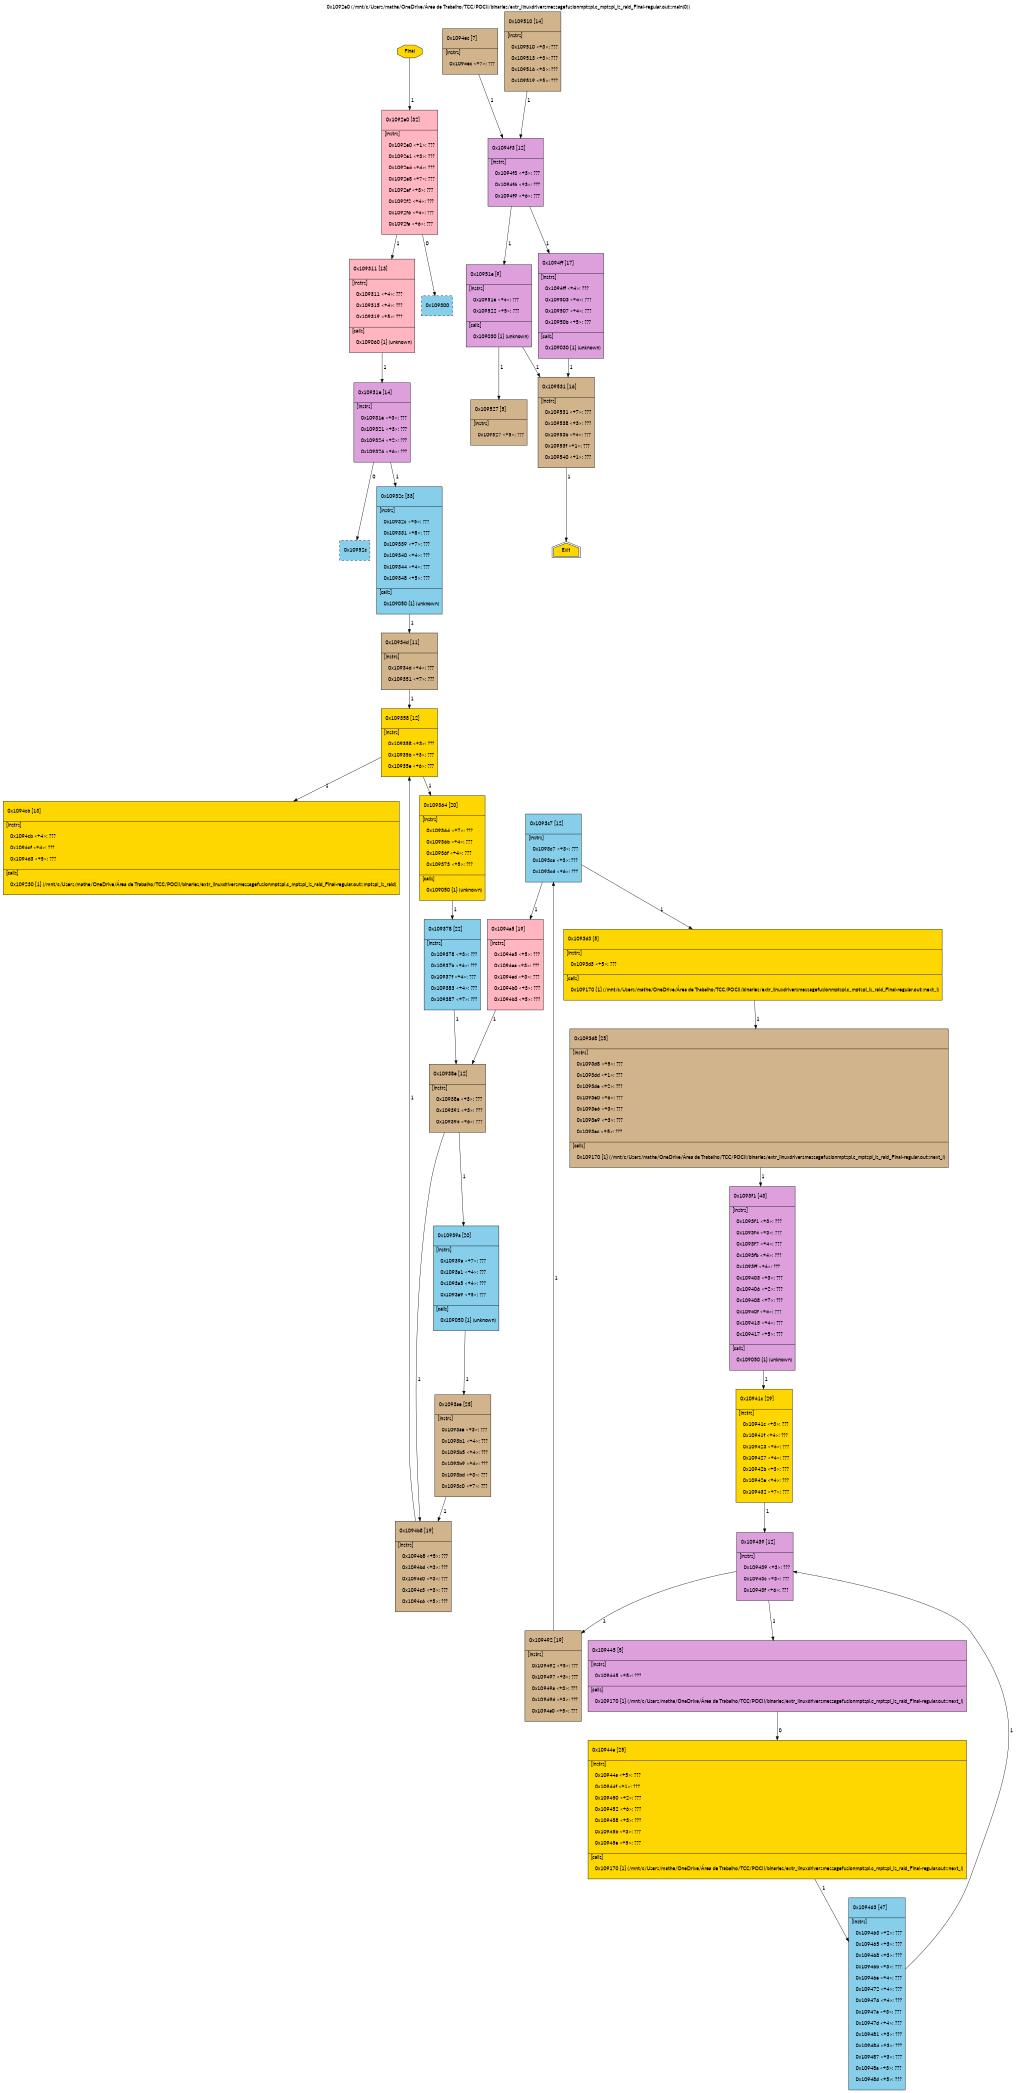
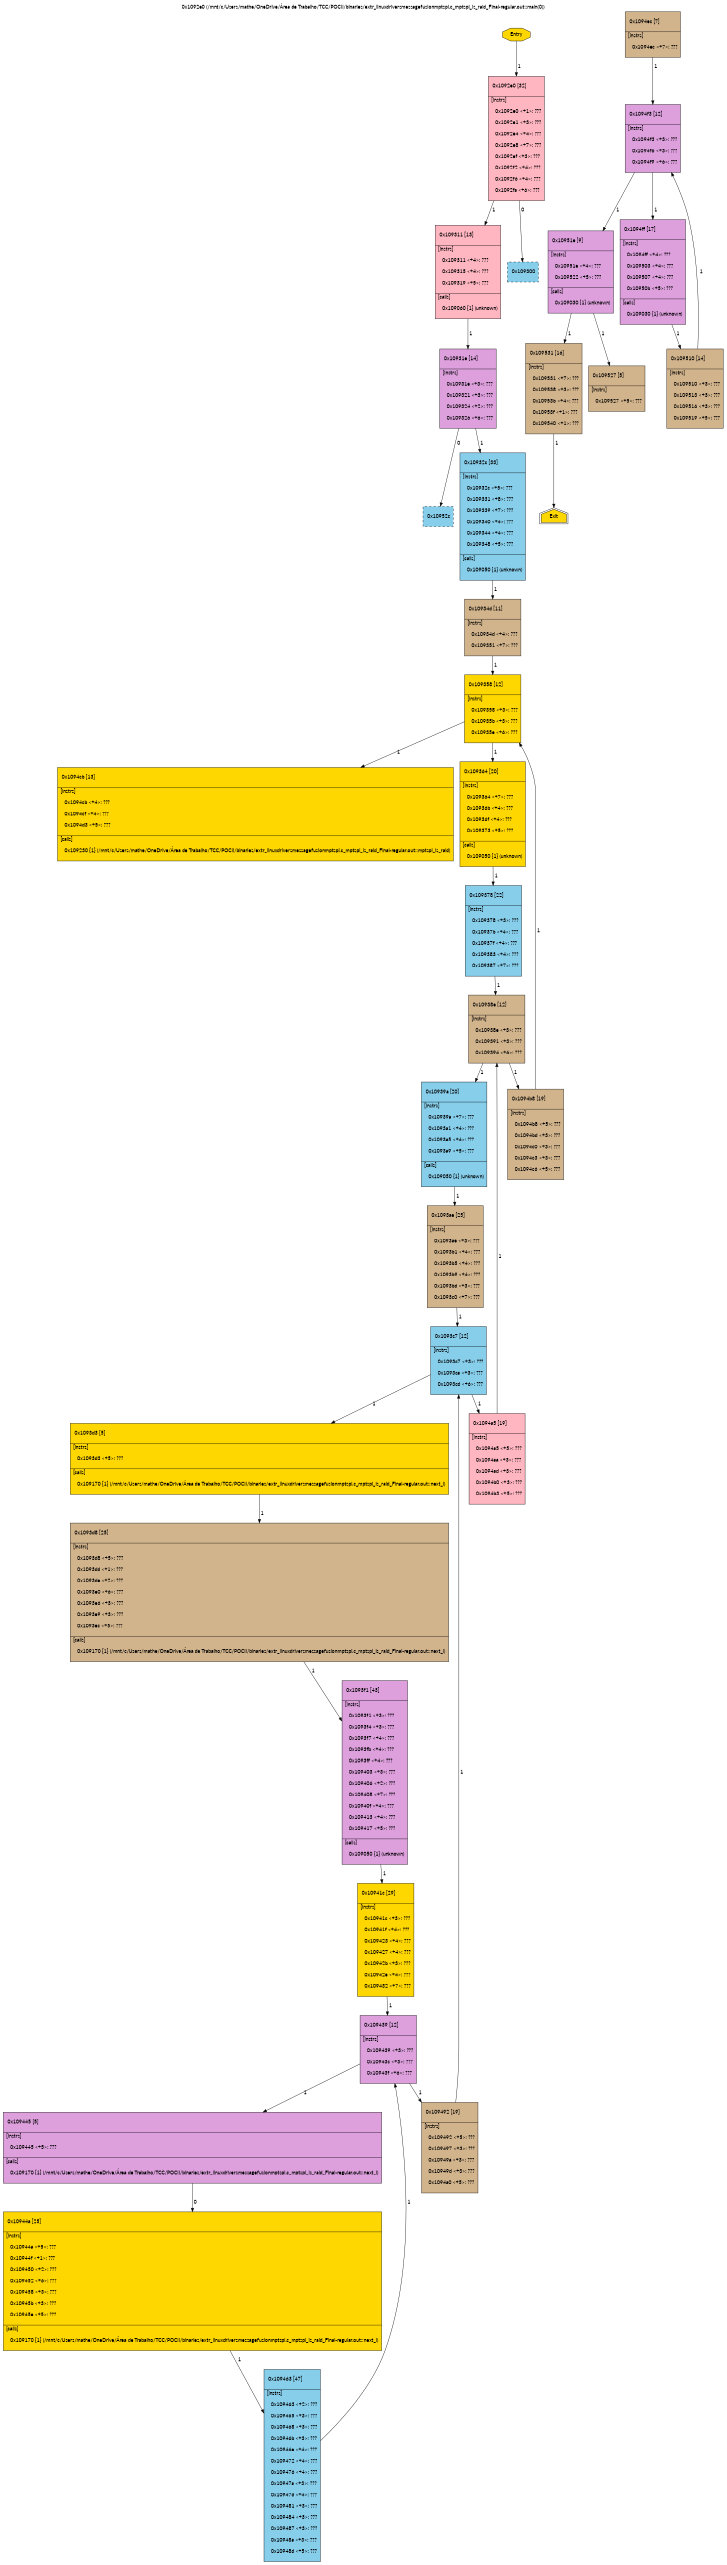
(410, 51) -> (516, 35)
(569, 366) -> (676, 335)
(443, 1507) -> (457, 1315)
